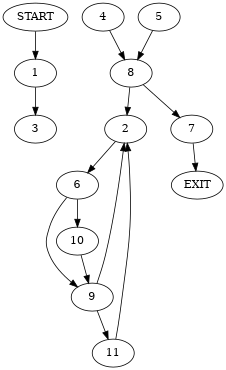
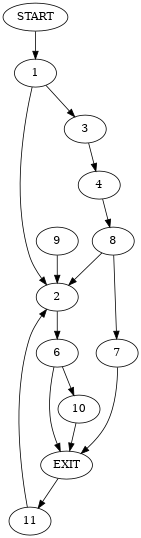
(159, 17) -> none
none -> (91, 153)
none -> (20, 184)
(46, 241) -> (50, 406)
(84, 265) -> (74, 433)
(101, 321) -> (50, 490)
